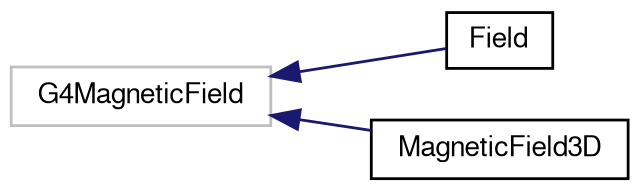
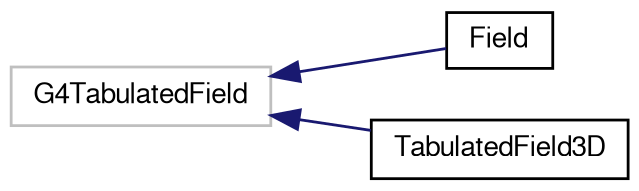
(141, 96) -> (141, 96)
(500, 149) -> (500, 149)
